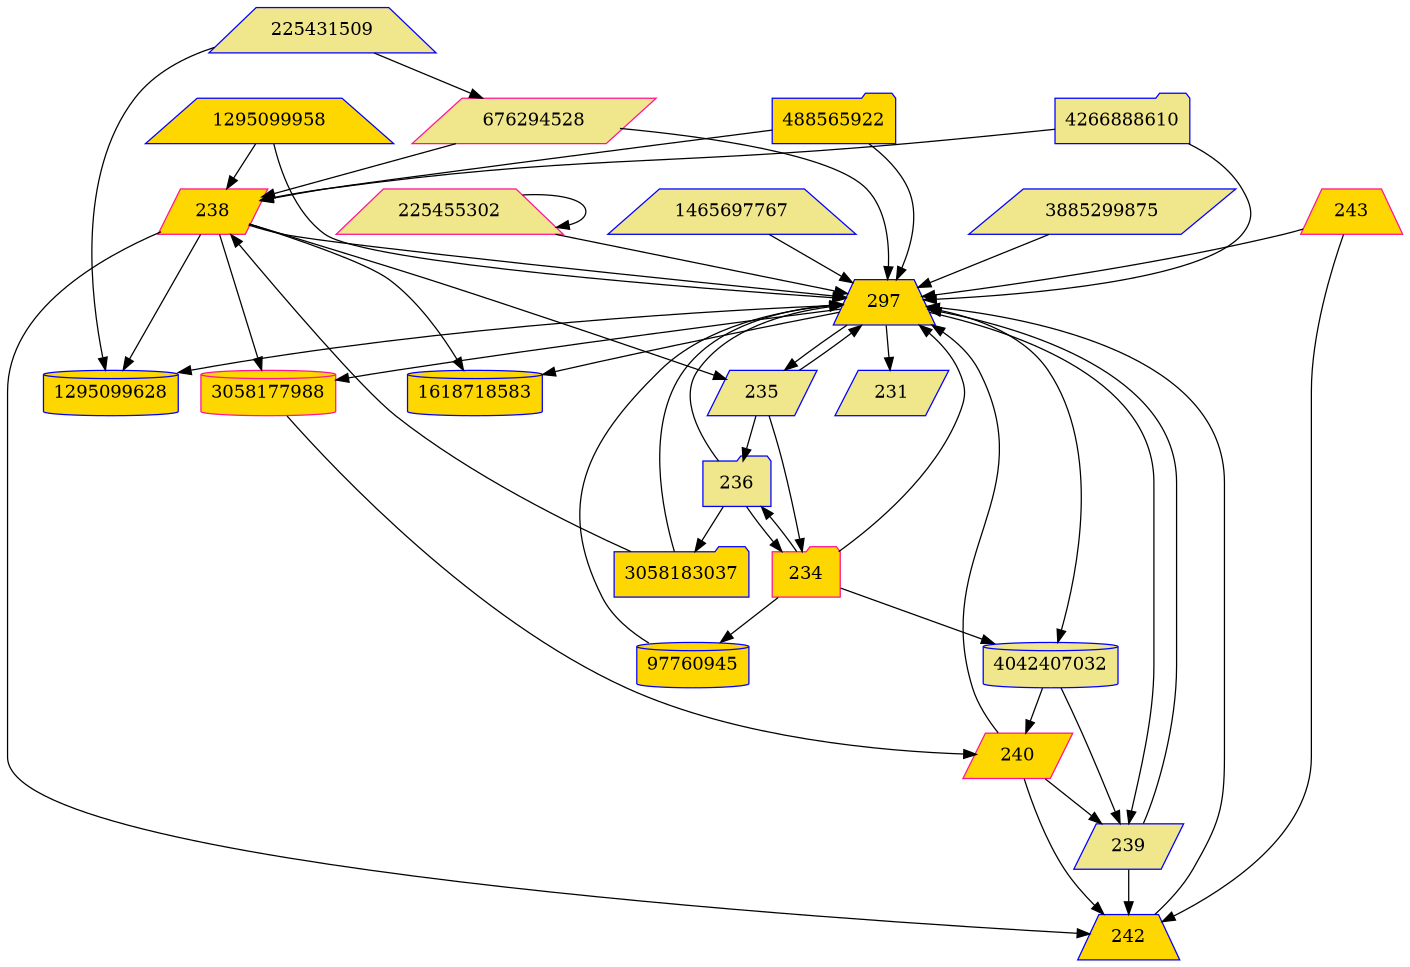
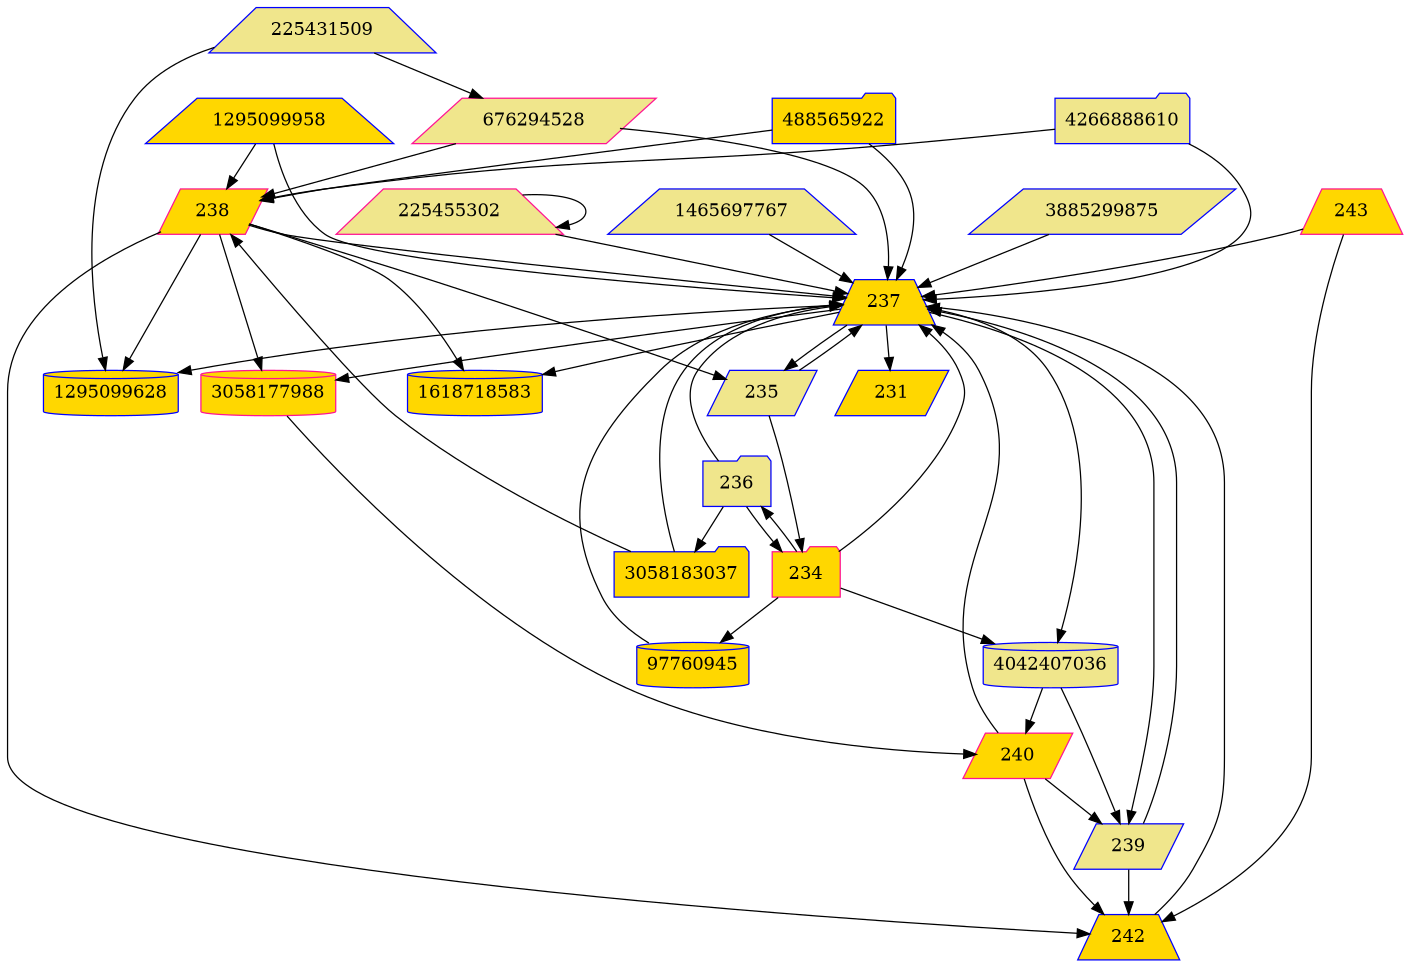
(884, 302) -> (884, 302)
(892, 393) -> (892, 393)
(751, 432) -> none
(1051, 665) -> (1051, 665)
